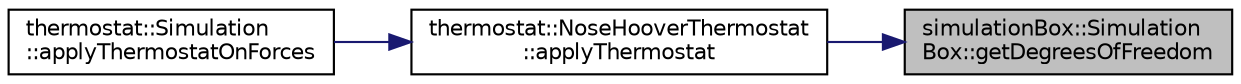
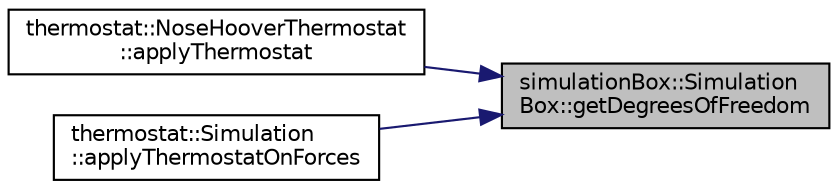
(362, 42) -> (430, 123)
